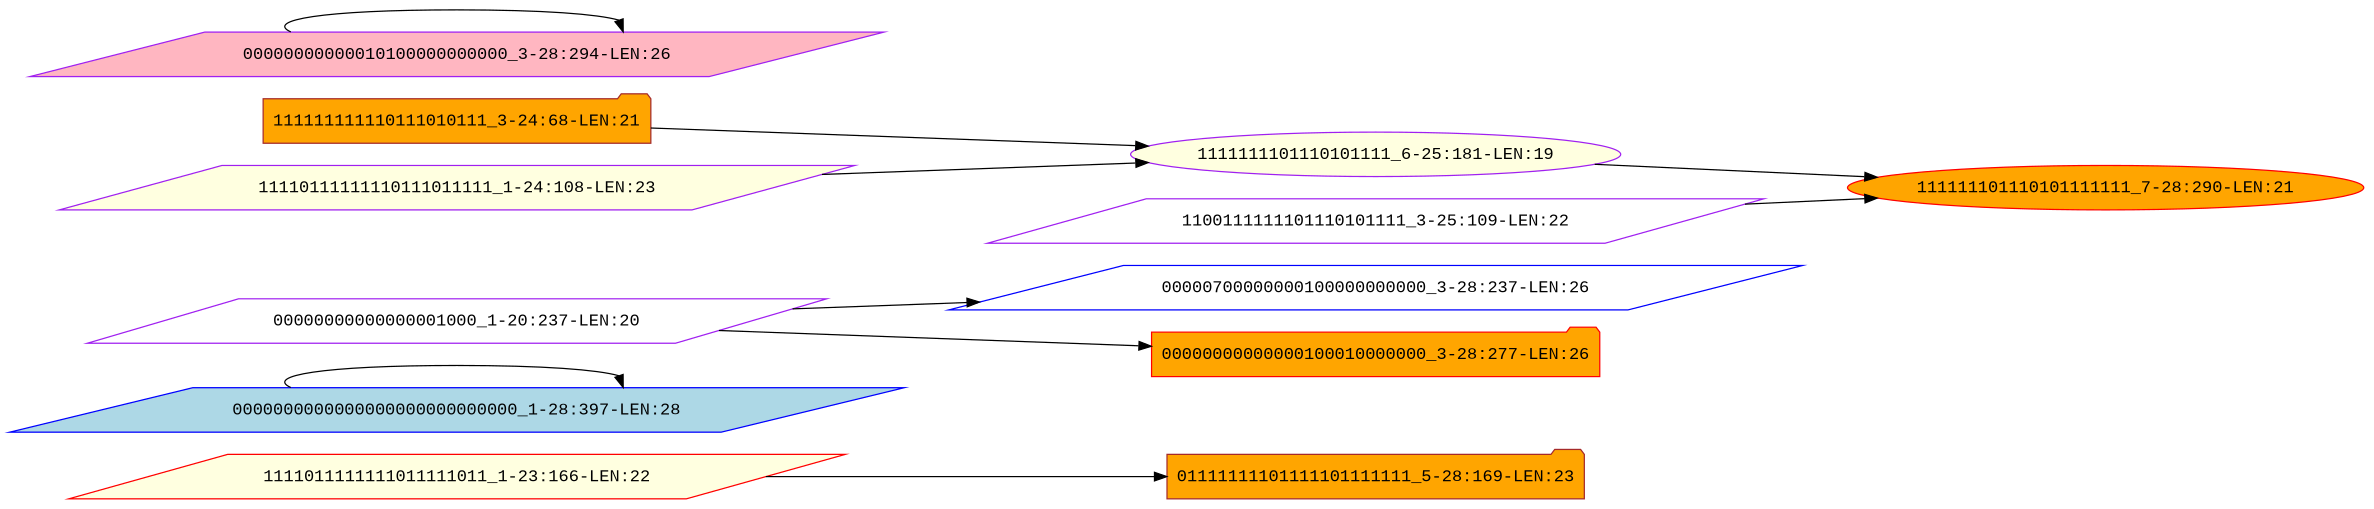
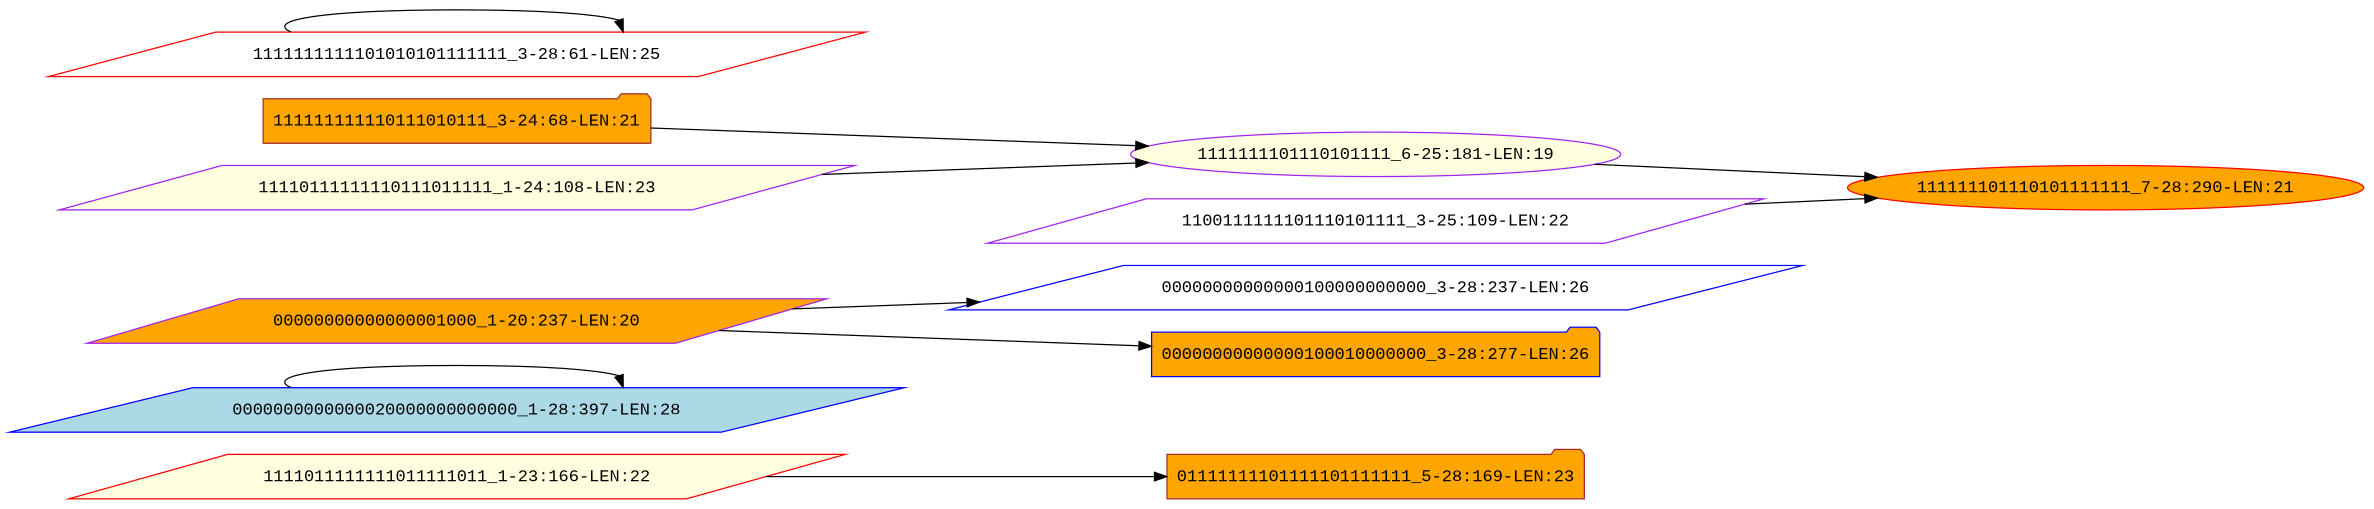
none -> (457, 54)
(457, 54) -> none
(1376, 288) -> (1376, 288)
(457, 321) -> (457, 321)
(1376, 354) -> (1376, 354)
(457, 410) -> (457, 410)
